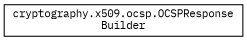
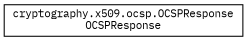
(124, 21) -> (124, 21)
